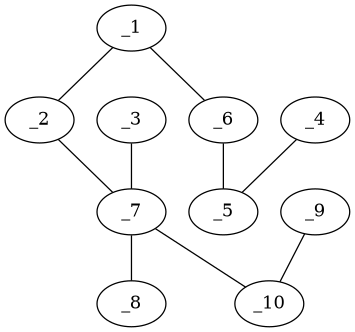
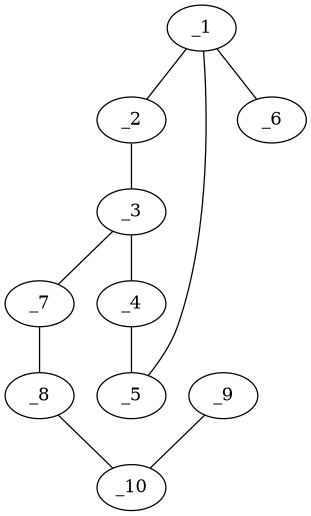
(85, 166) -> (131, 166)
(223, 166) -> (201, 218)
none -> (131, 258)
(201, 258) -> (85, 441)
